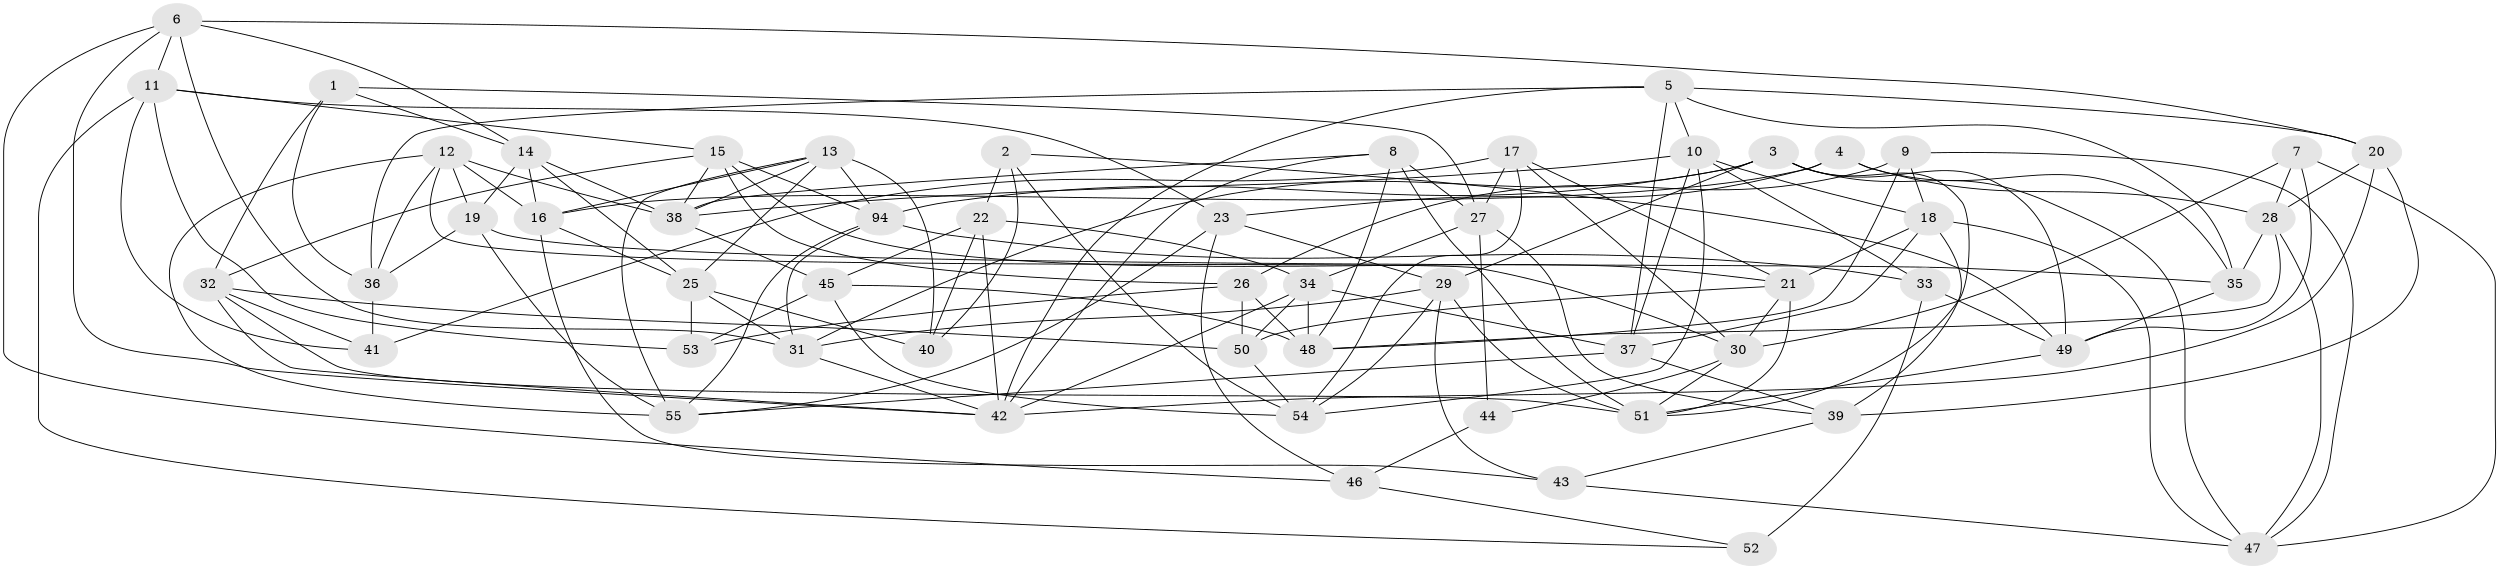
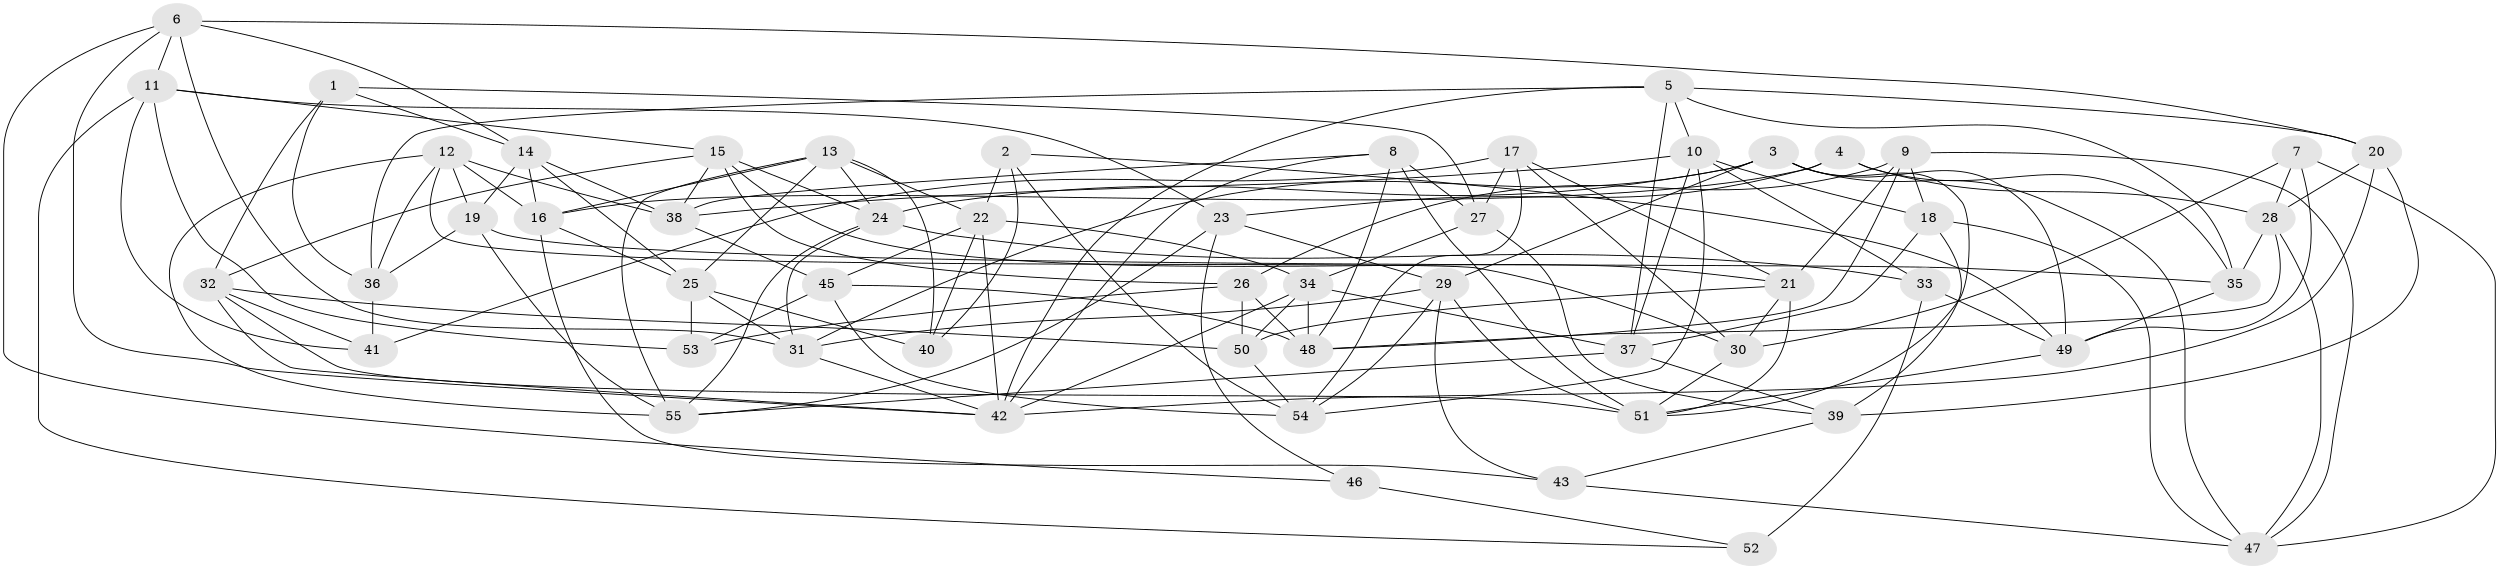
(747, 188) -> (906, 185)
(880, 218) -> (880, 218)
(1849, 256) -> (1848, 219)
(1488, 417) -> none
